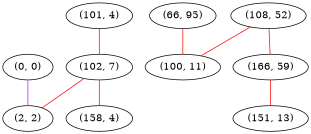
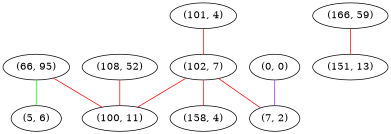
(270, 41) -> none
none -> (162, 93)
(28, 119) -> (275, 119)
none -> (36, 119)
